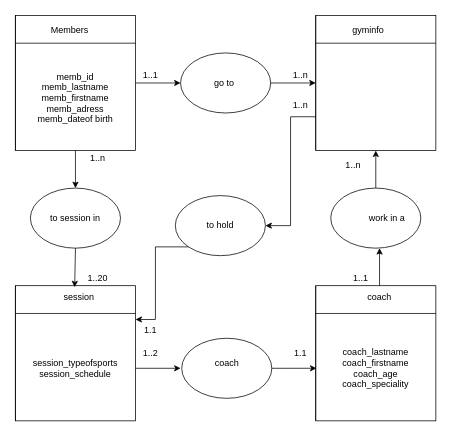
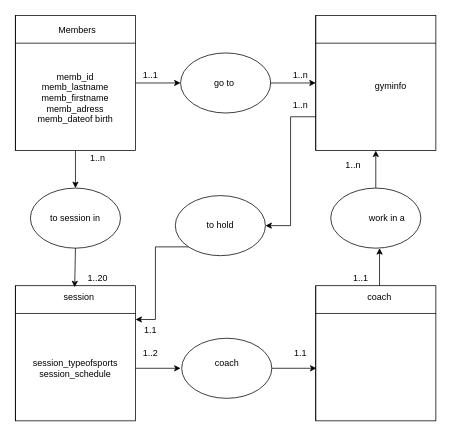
(70, 30) -> (77, 30)
(368, 30) -> (390, 87)
(375, 368) -> none
